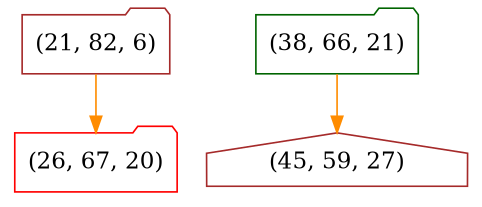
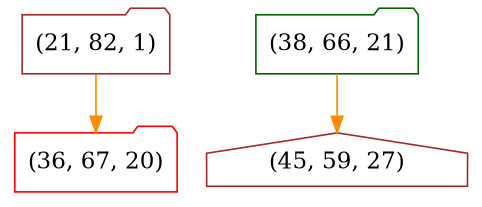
(96, 44) -> (96, 44)
(96, 162) -> (96, 162)
